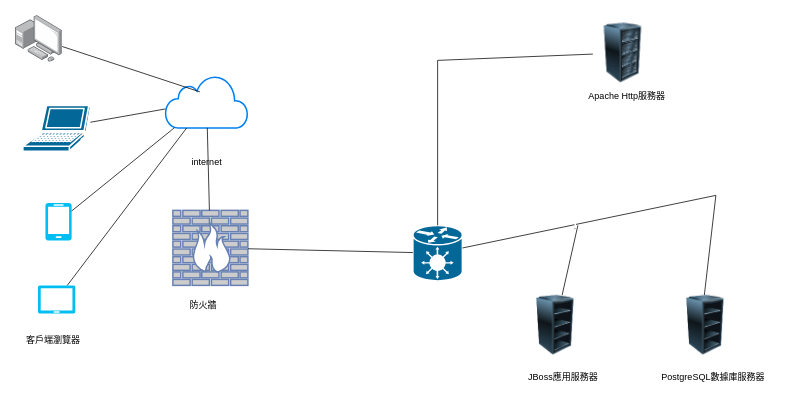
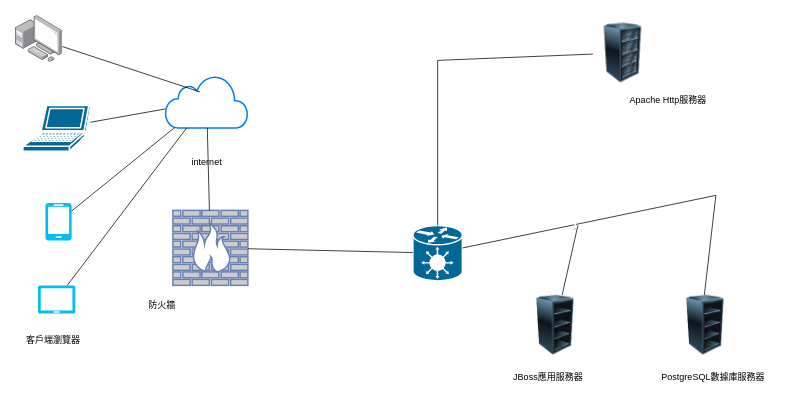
(627, 102) -> (668, 105)
(203, 310) -> (162, 310)
(563, 378) -> (548, 378)
